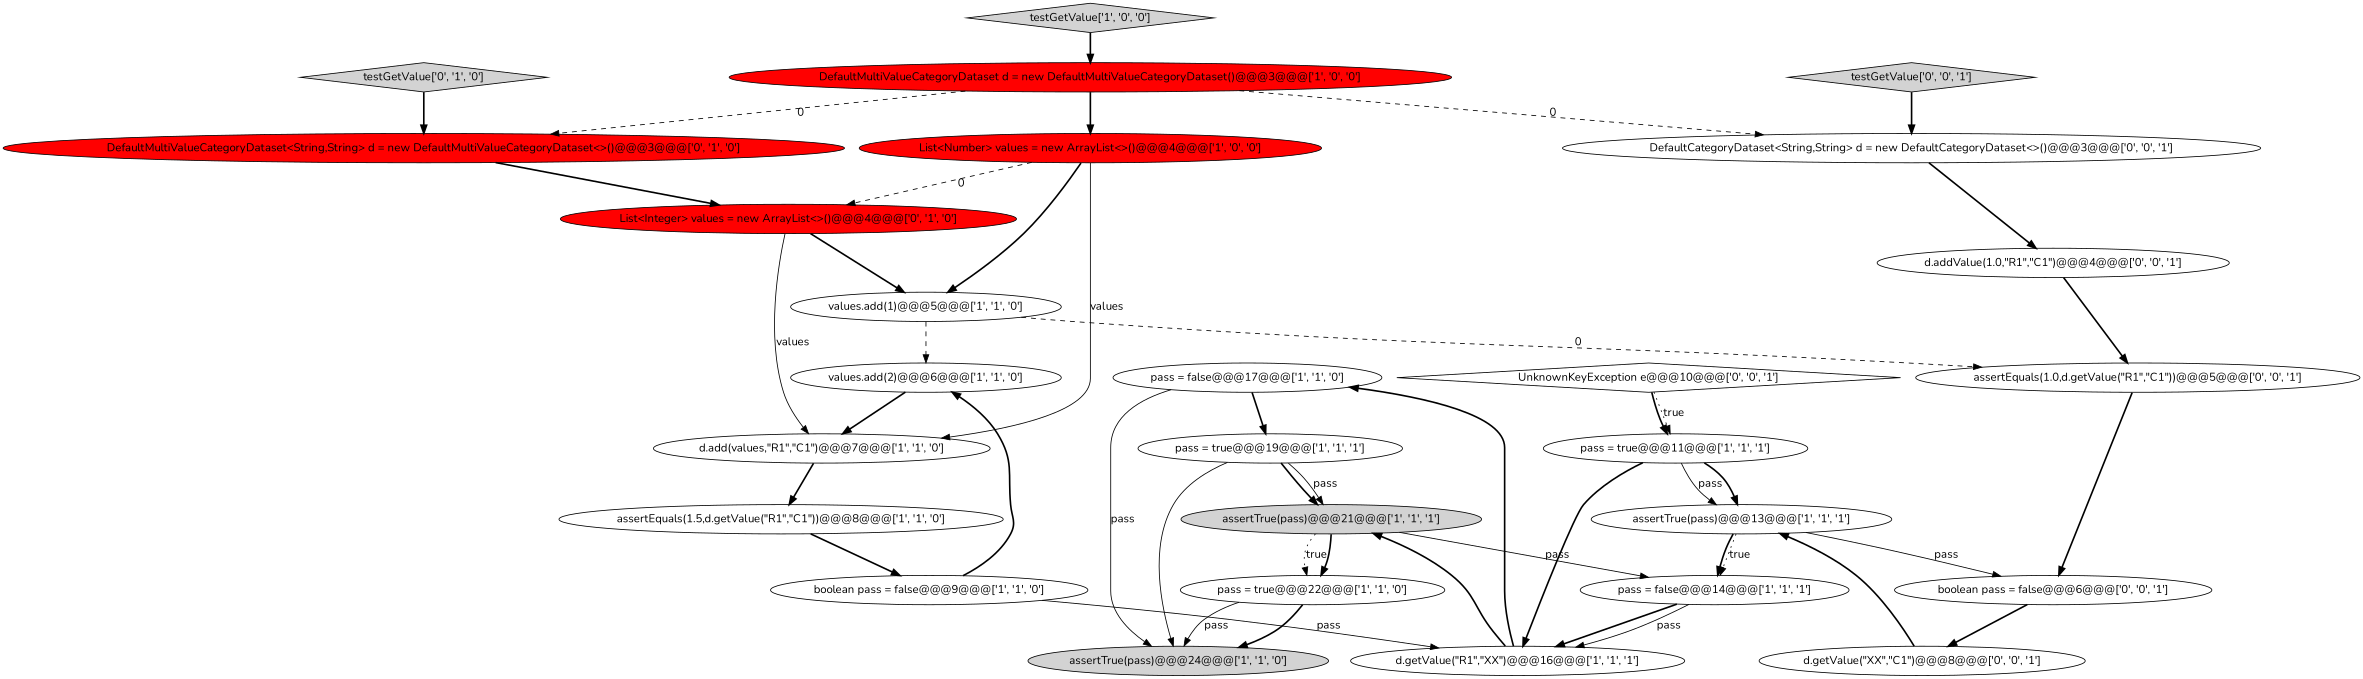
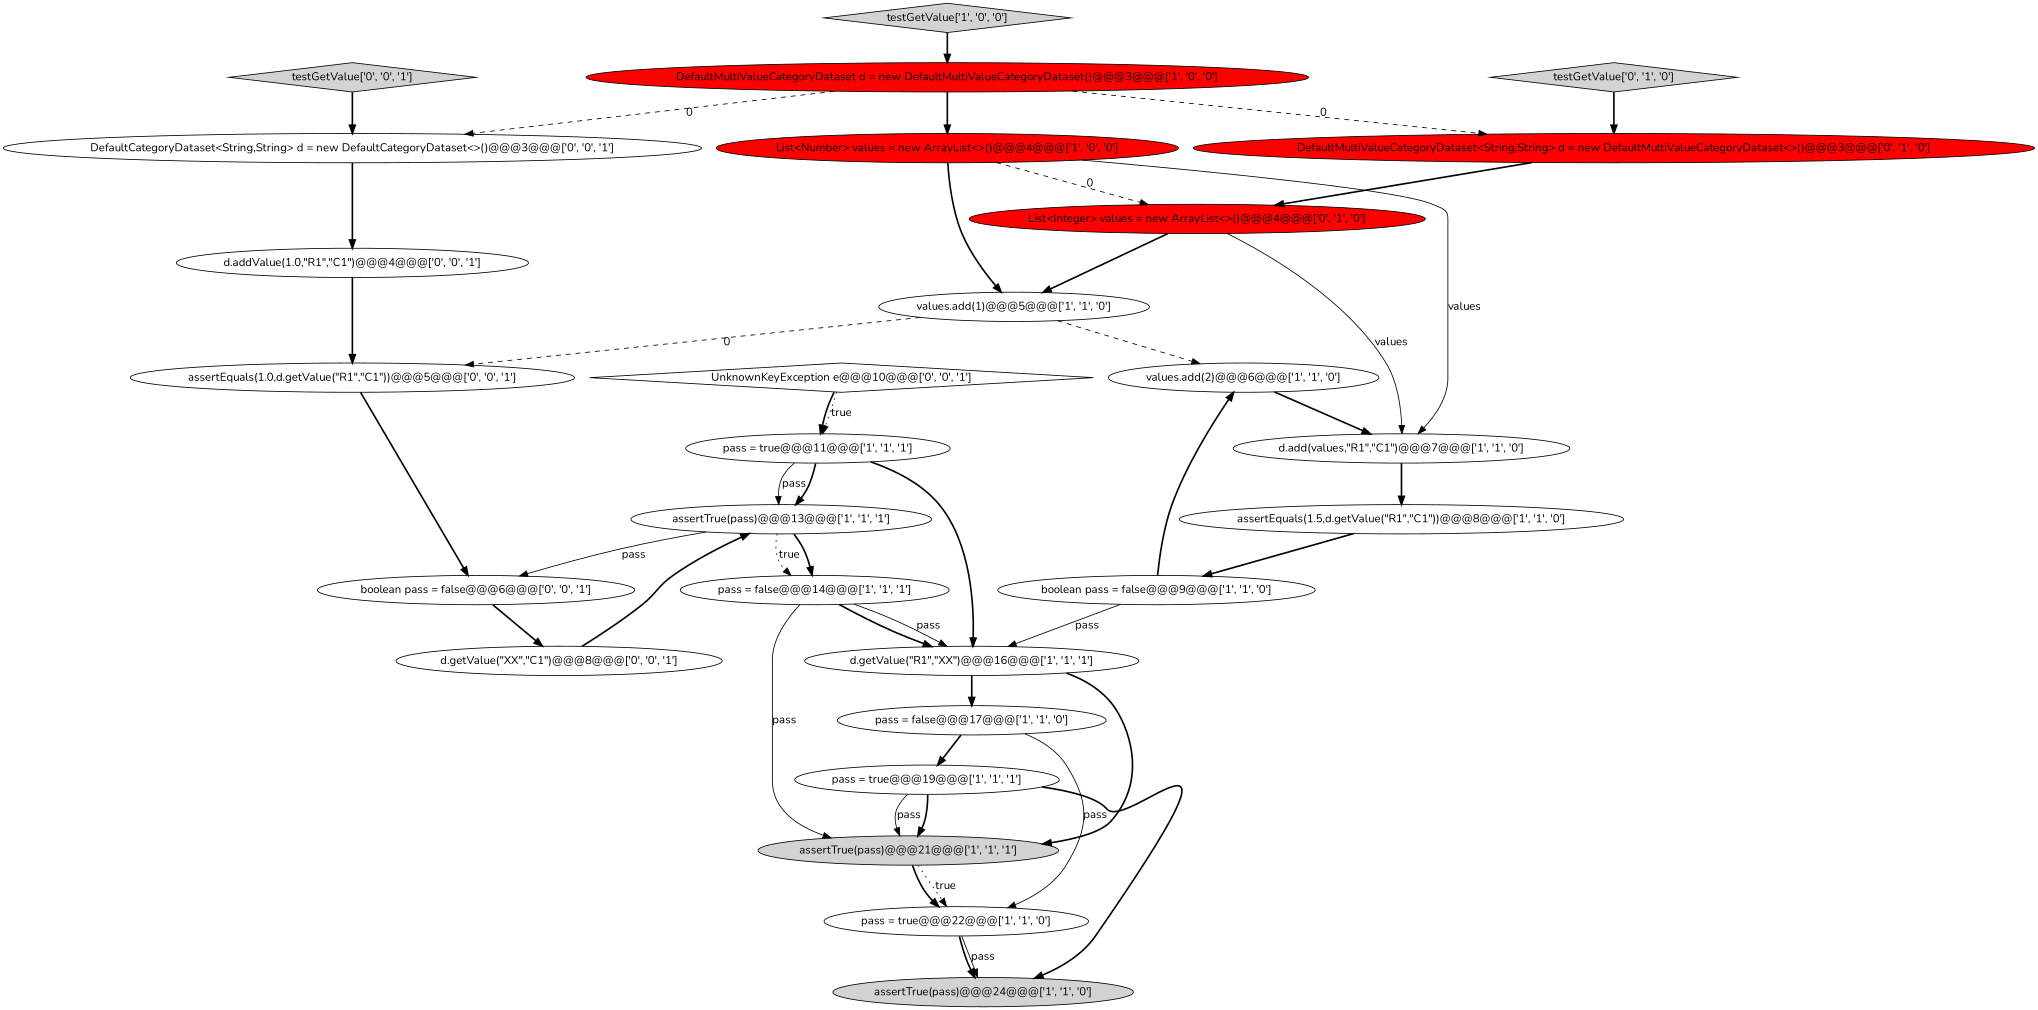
(1111, 506) -> (1083, 821)
(1162, 536) -> (1165, 829)
(1520, 554) -> (772, 729)
